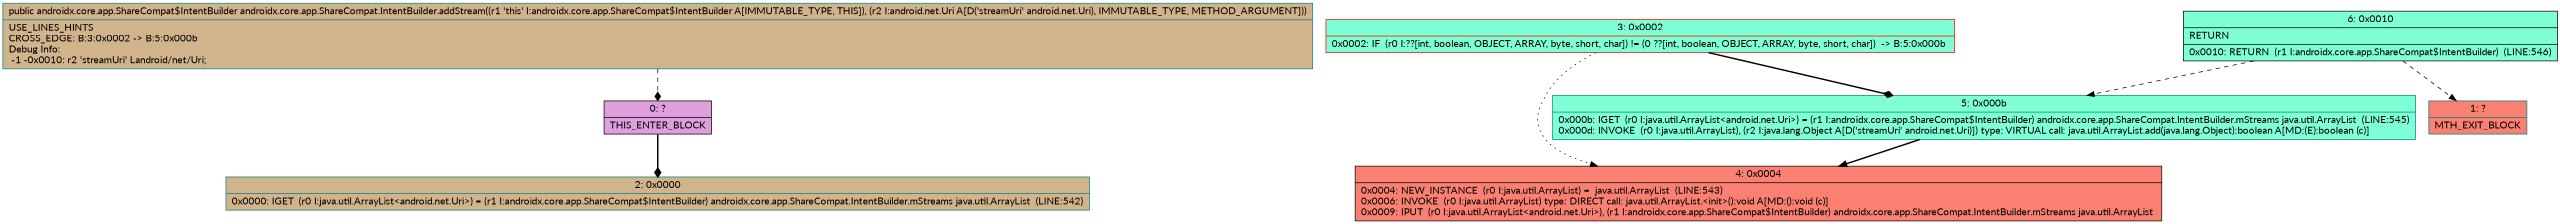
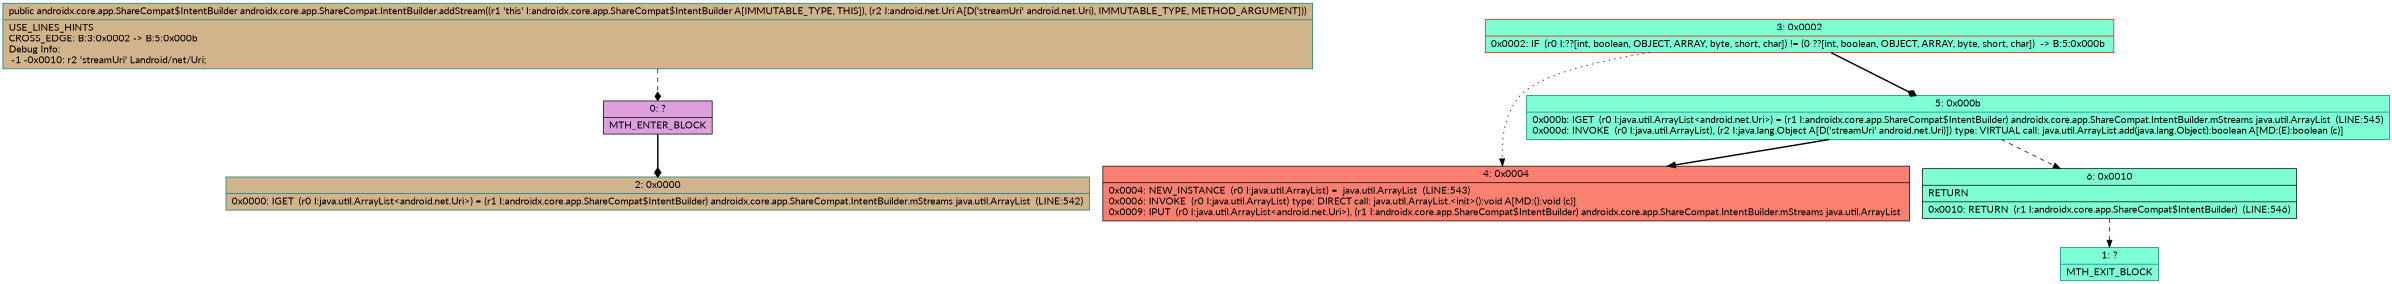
(2174, 77) -> (2028, 152)
(2478, 117) -> (2110, 264)
(658, 125) -> (658, 125)
